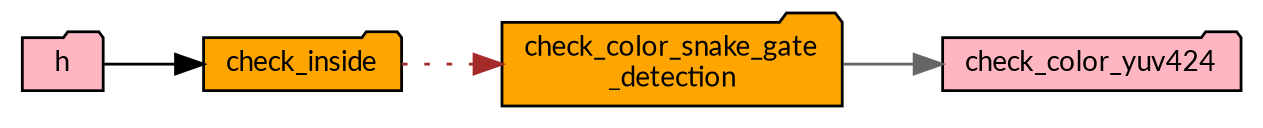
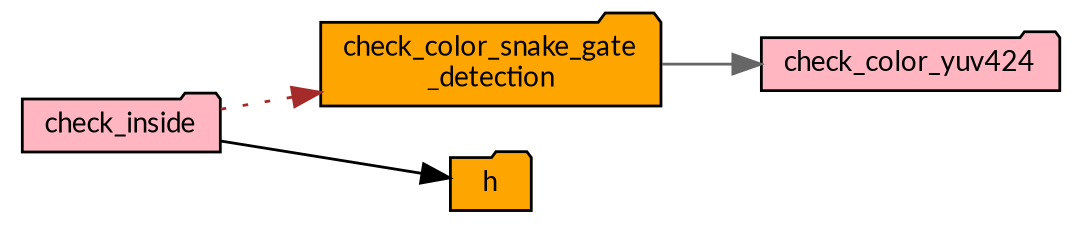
(63, 64) -> (491, 184)
(140, 64) -> (321, 157)
(303, 64) -> (121, 126)
